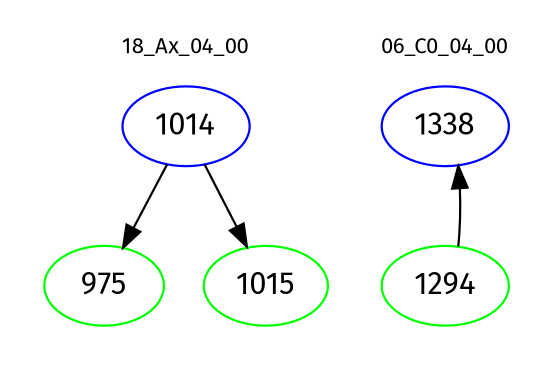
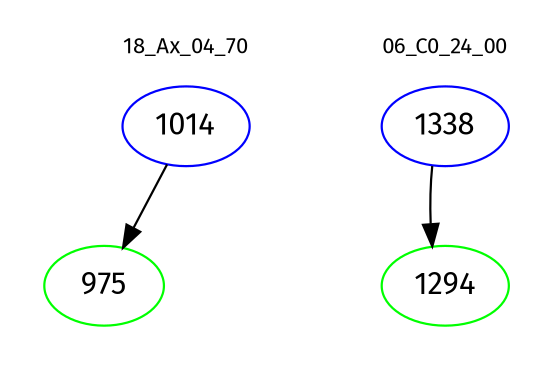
(186, 48) -> (186, 48)
(445, 48) -> (445, 48)
(460, 218) -> (430, 195)
(266, 286) -> none
